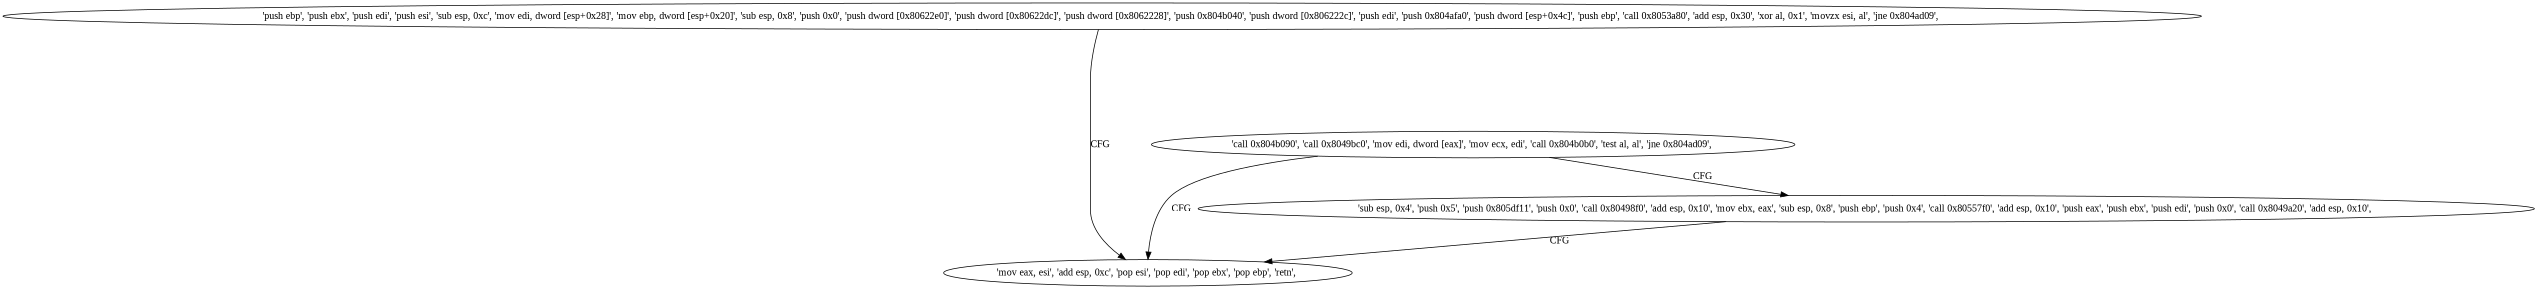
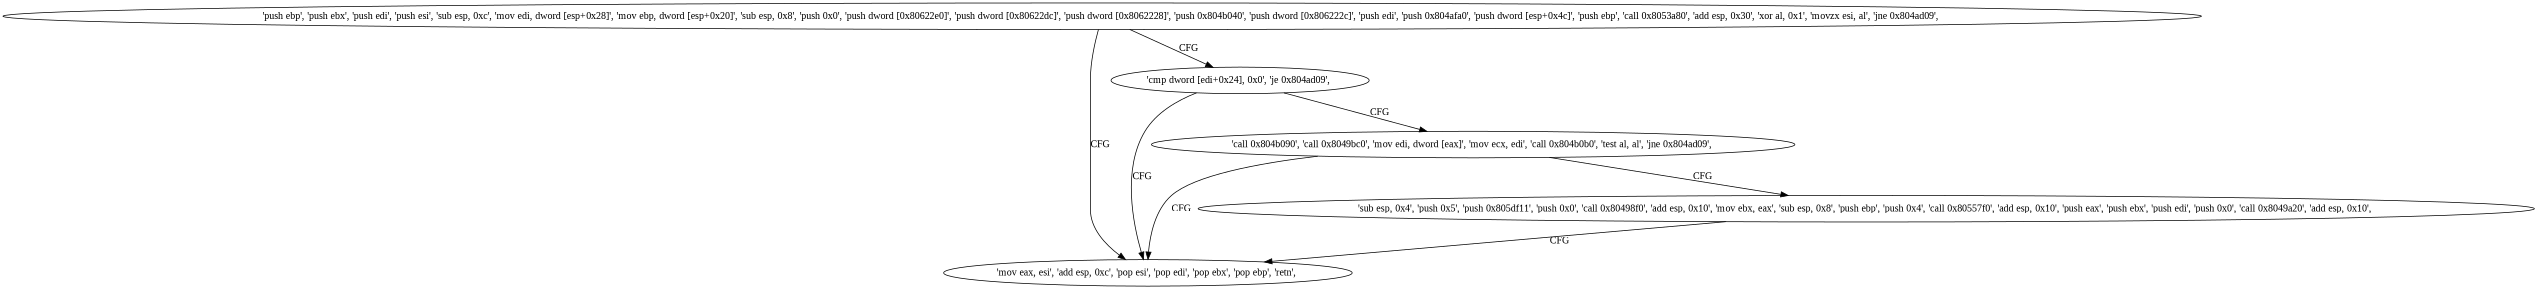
none -> (1240, 80)
